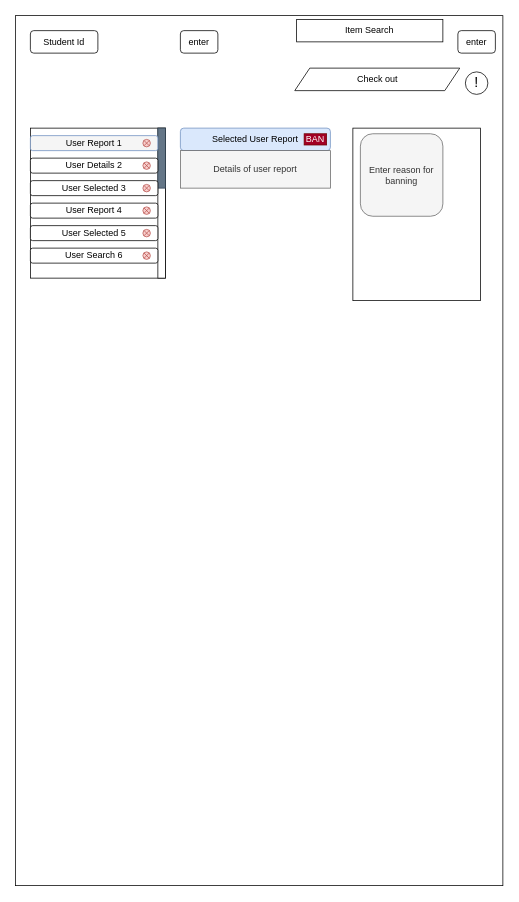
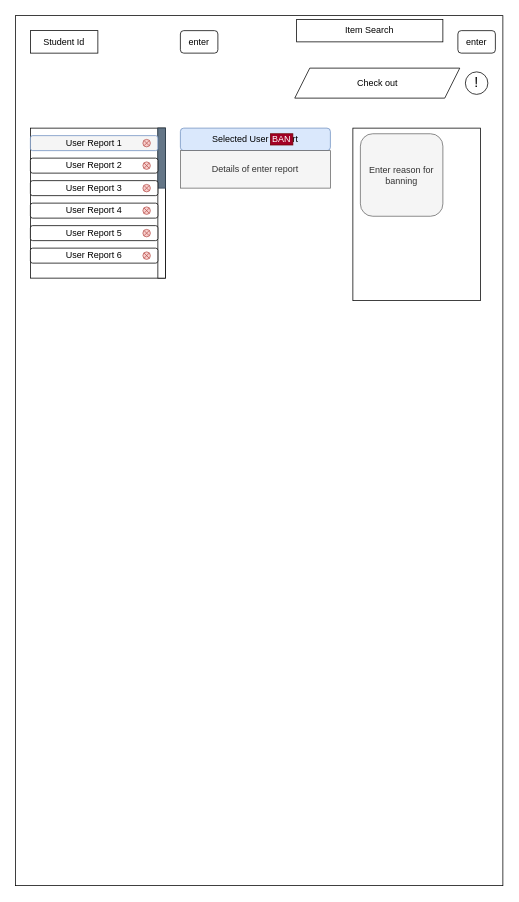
(64, 42) -> (64, 42)
(377, 79) -> (377, 83)
(315, 139) -> (282, 139)
(94, 165) -> (94, 165)
(255, 169) -> (255, 169)
(94, 188) -> (94, 188)
(94, 233) -> (94, 233)
(94, 255) -> (94, 255)
